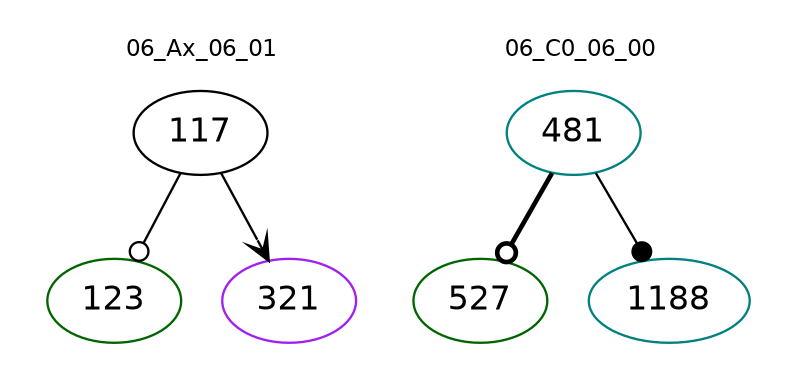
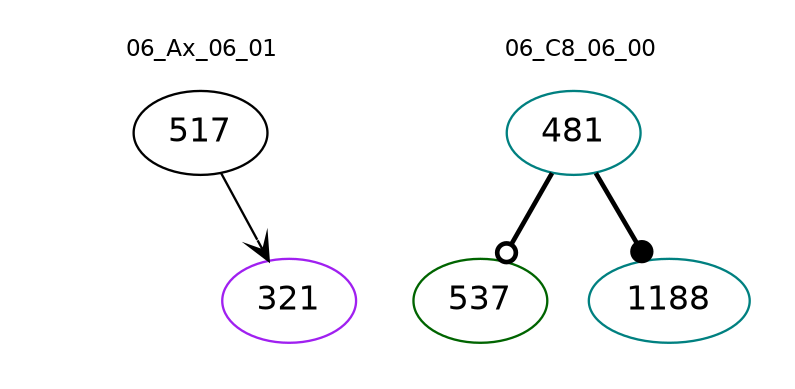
(581, 50) -> (581, 50)
(201, 133) -> (201, 133)
(616, 208) -> (616, 208)
(114, 301) -> none
(480, 301) -> (480, 301)
